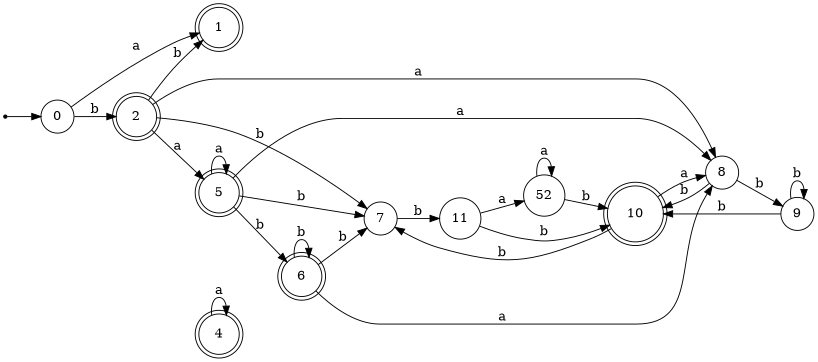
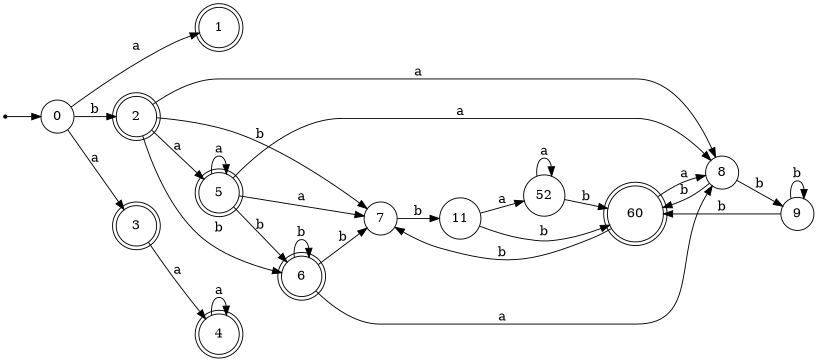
(171, 72) -> (188, 223)
(302, 197) -> (302, 197)
(635, 214) -> (635, 214)
none -> (136, 226)
